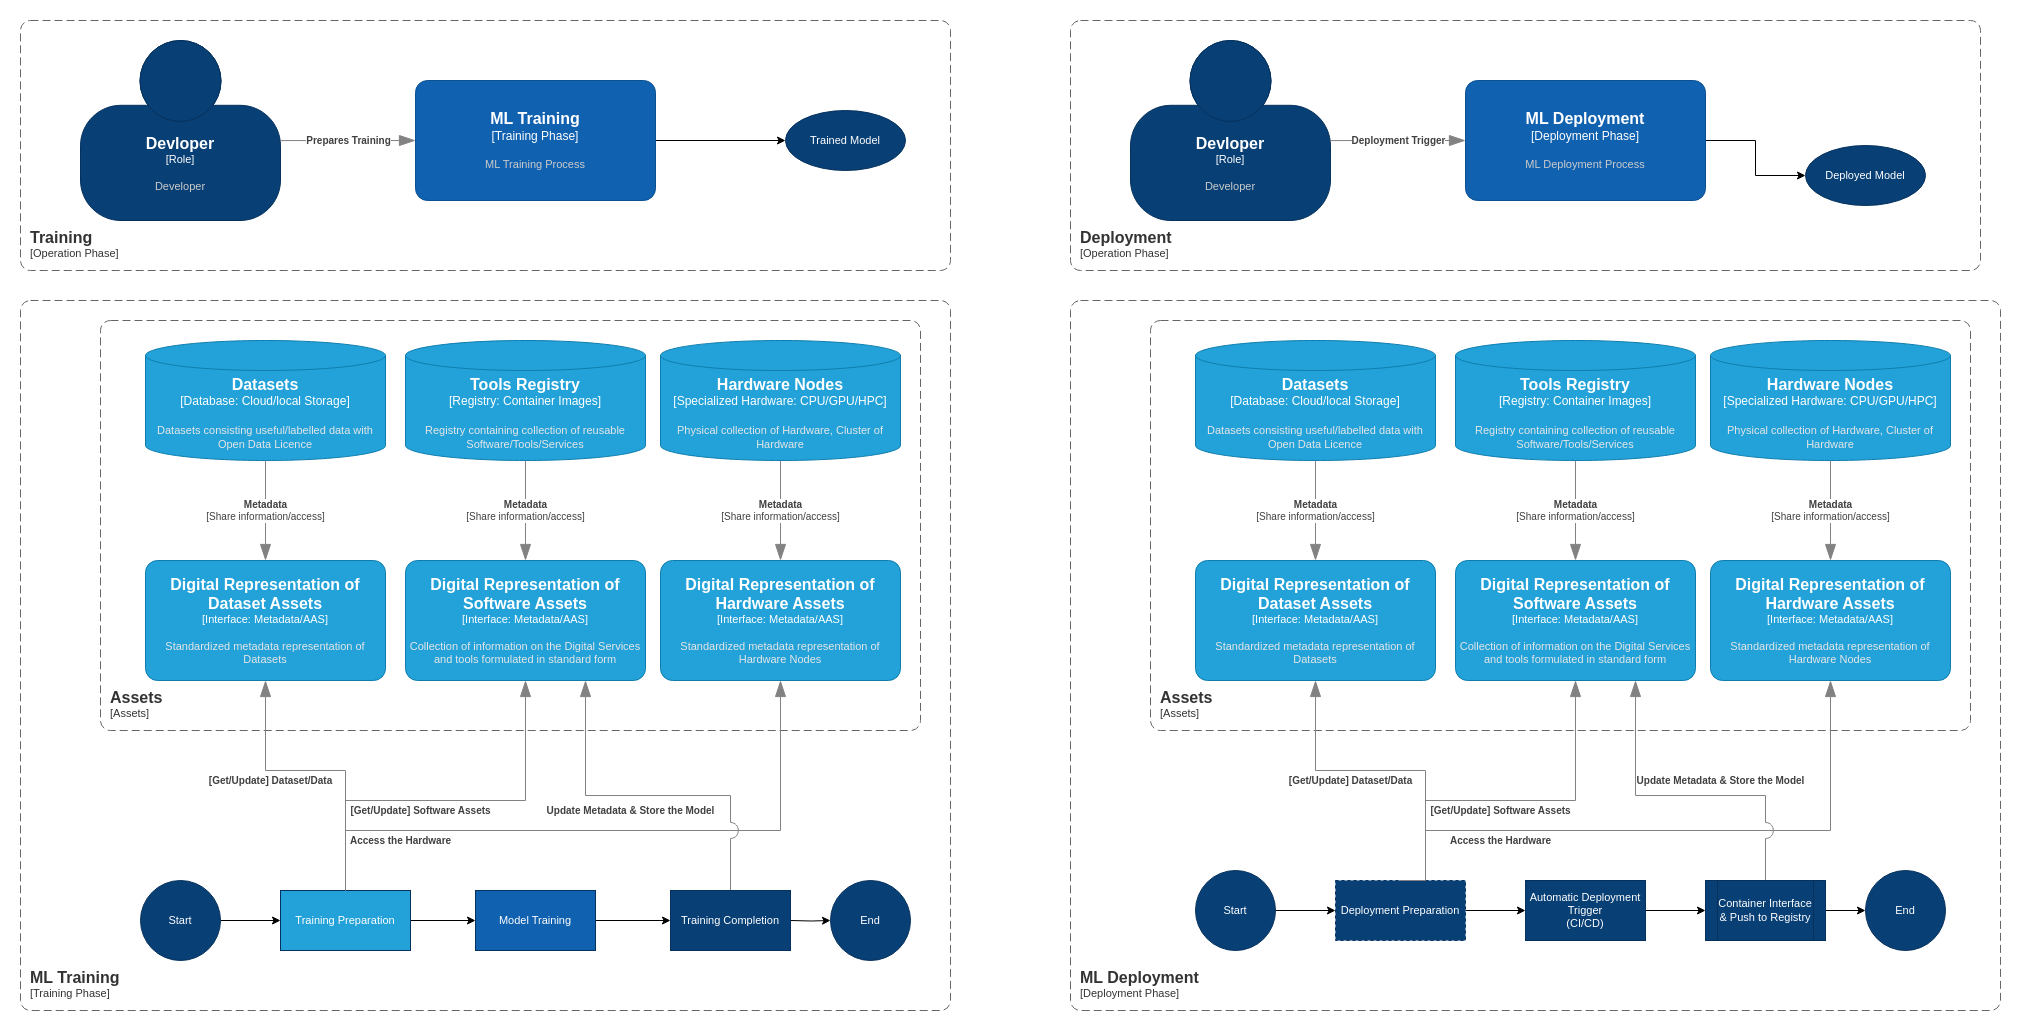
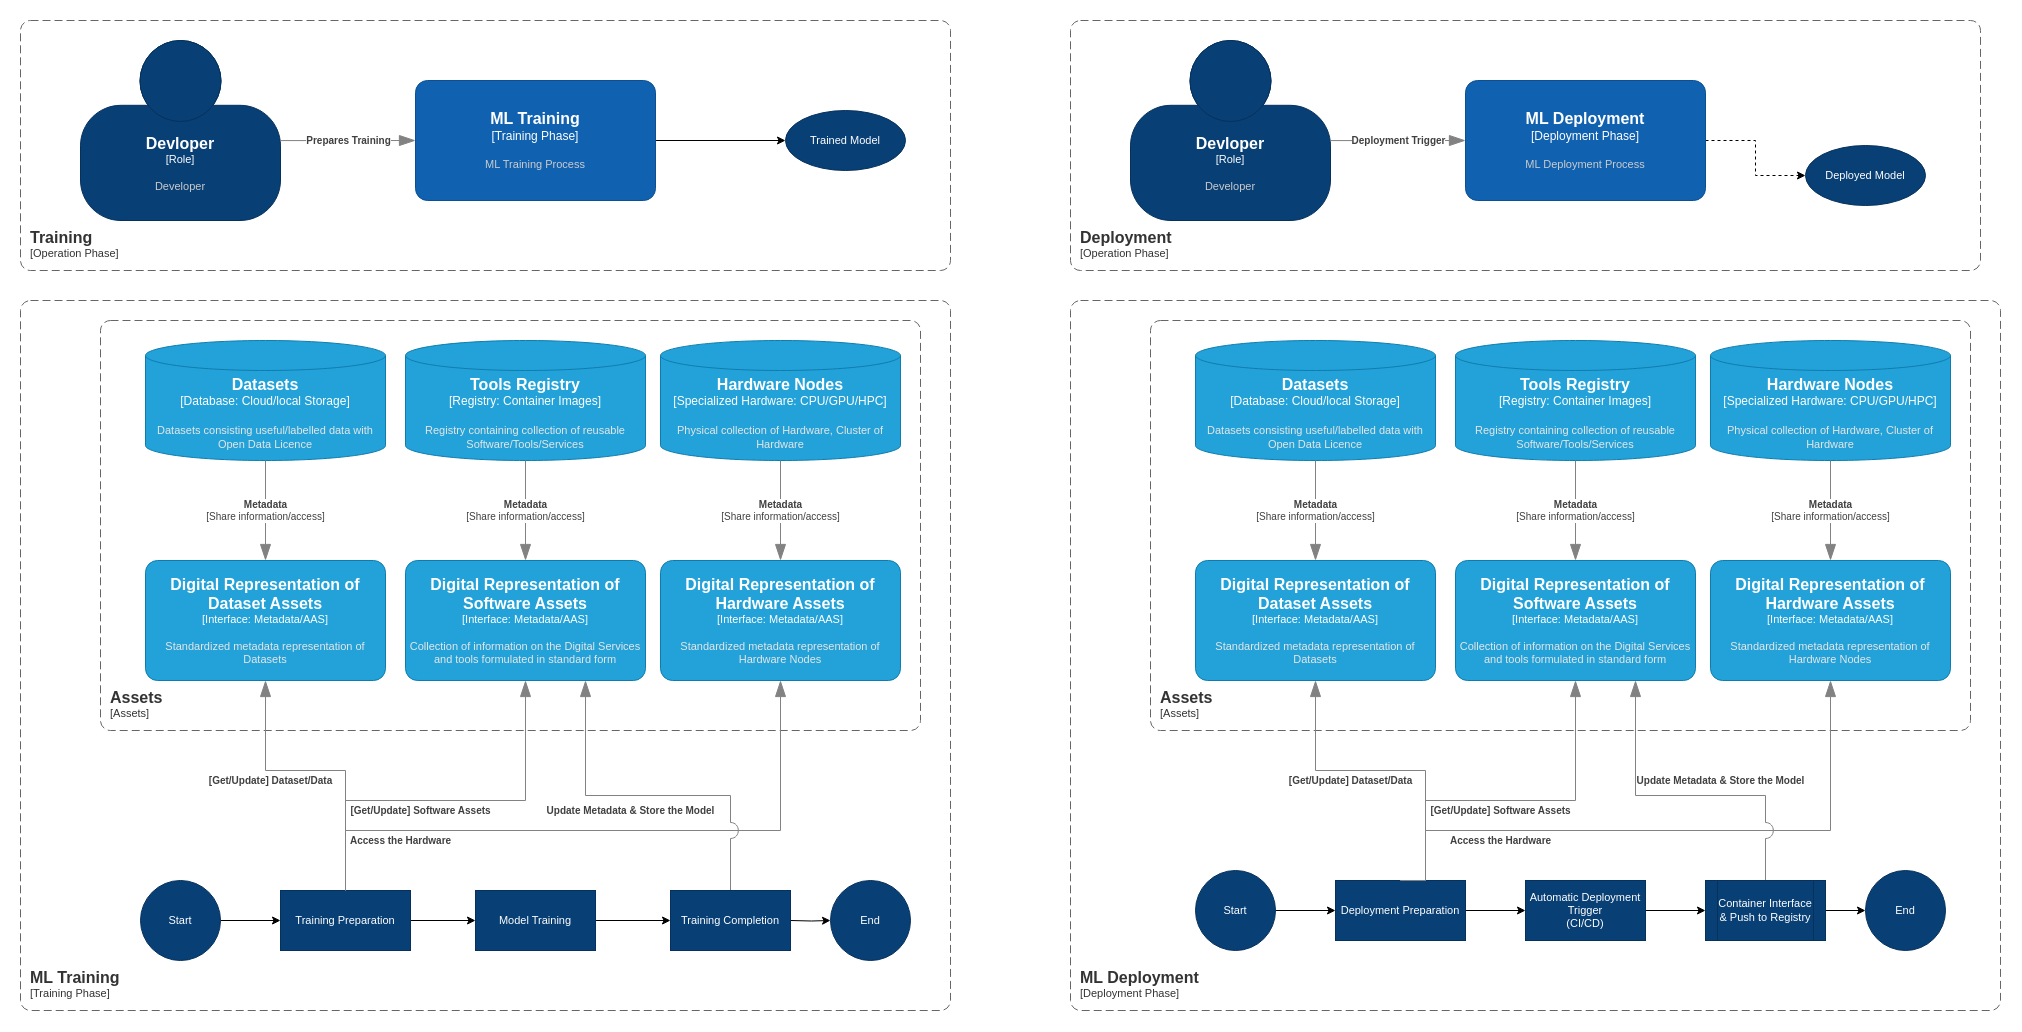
(1756, 154) -> (1756, 154)
(1401, 911) -> (1401, 911)
(346, 921) -> (346, 921)
(536, 921) -> (536, 921)
